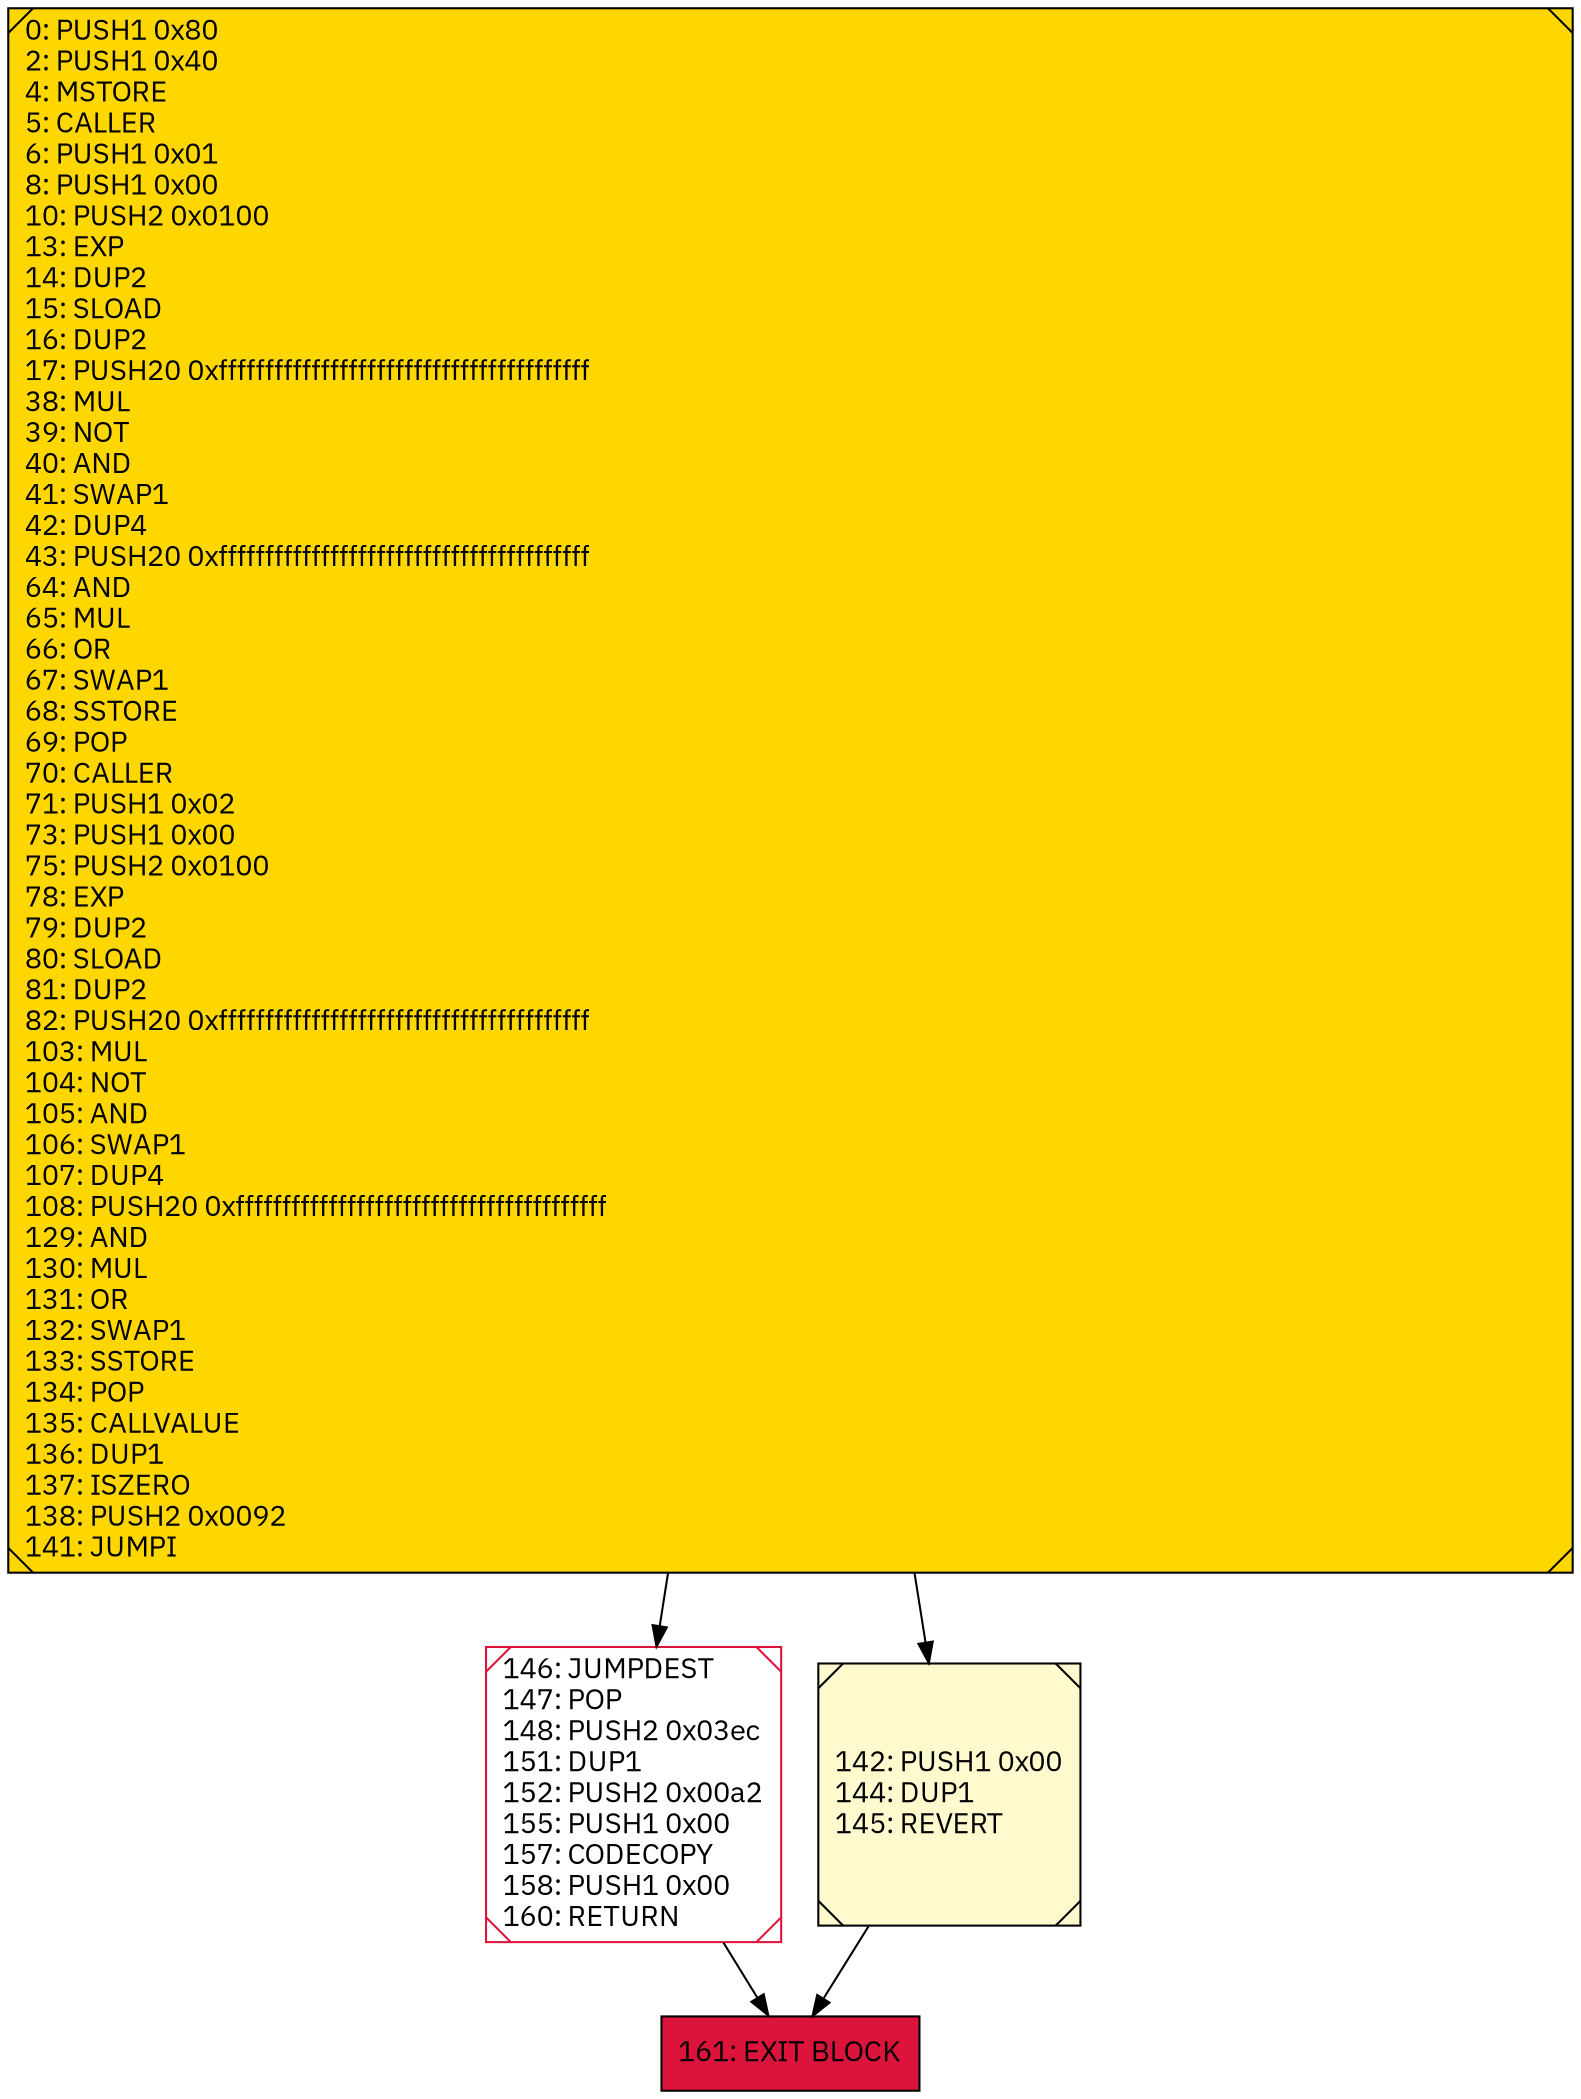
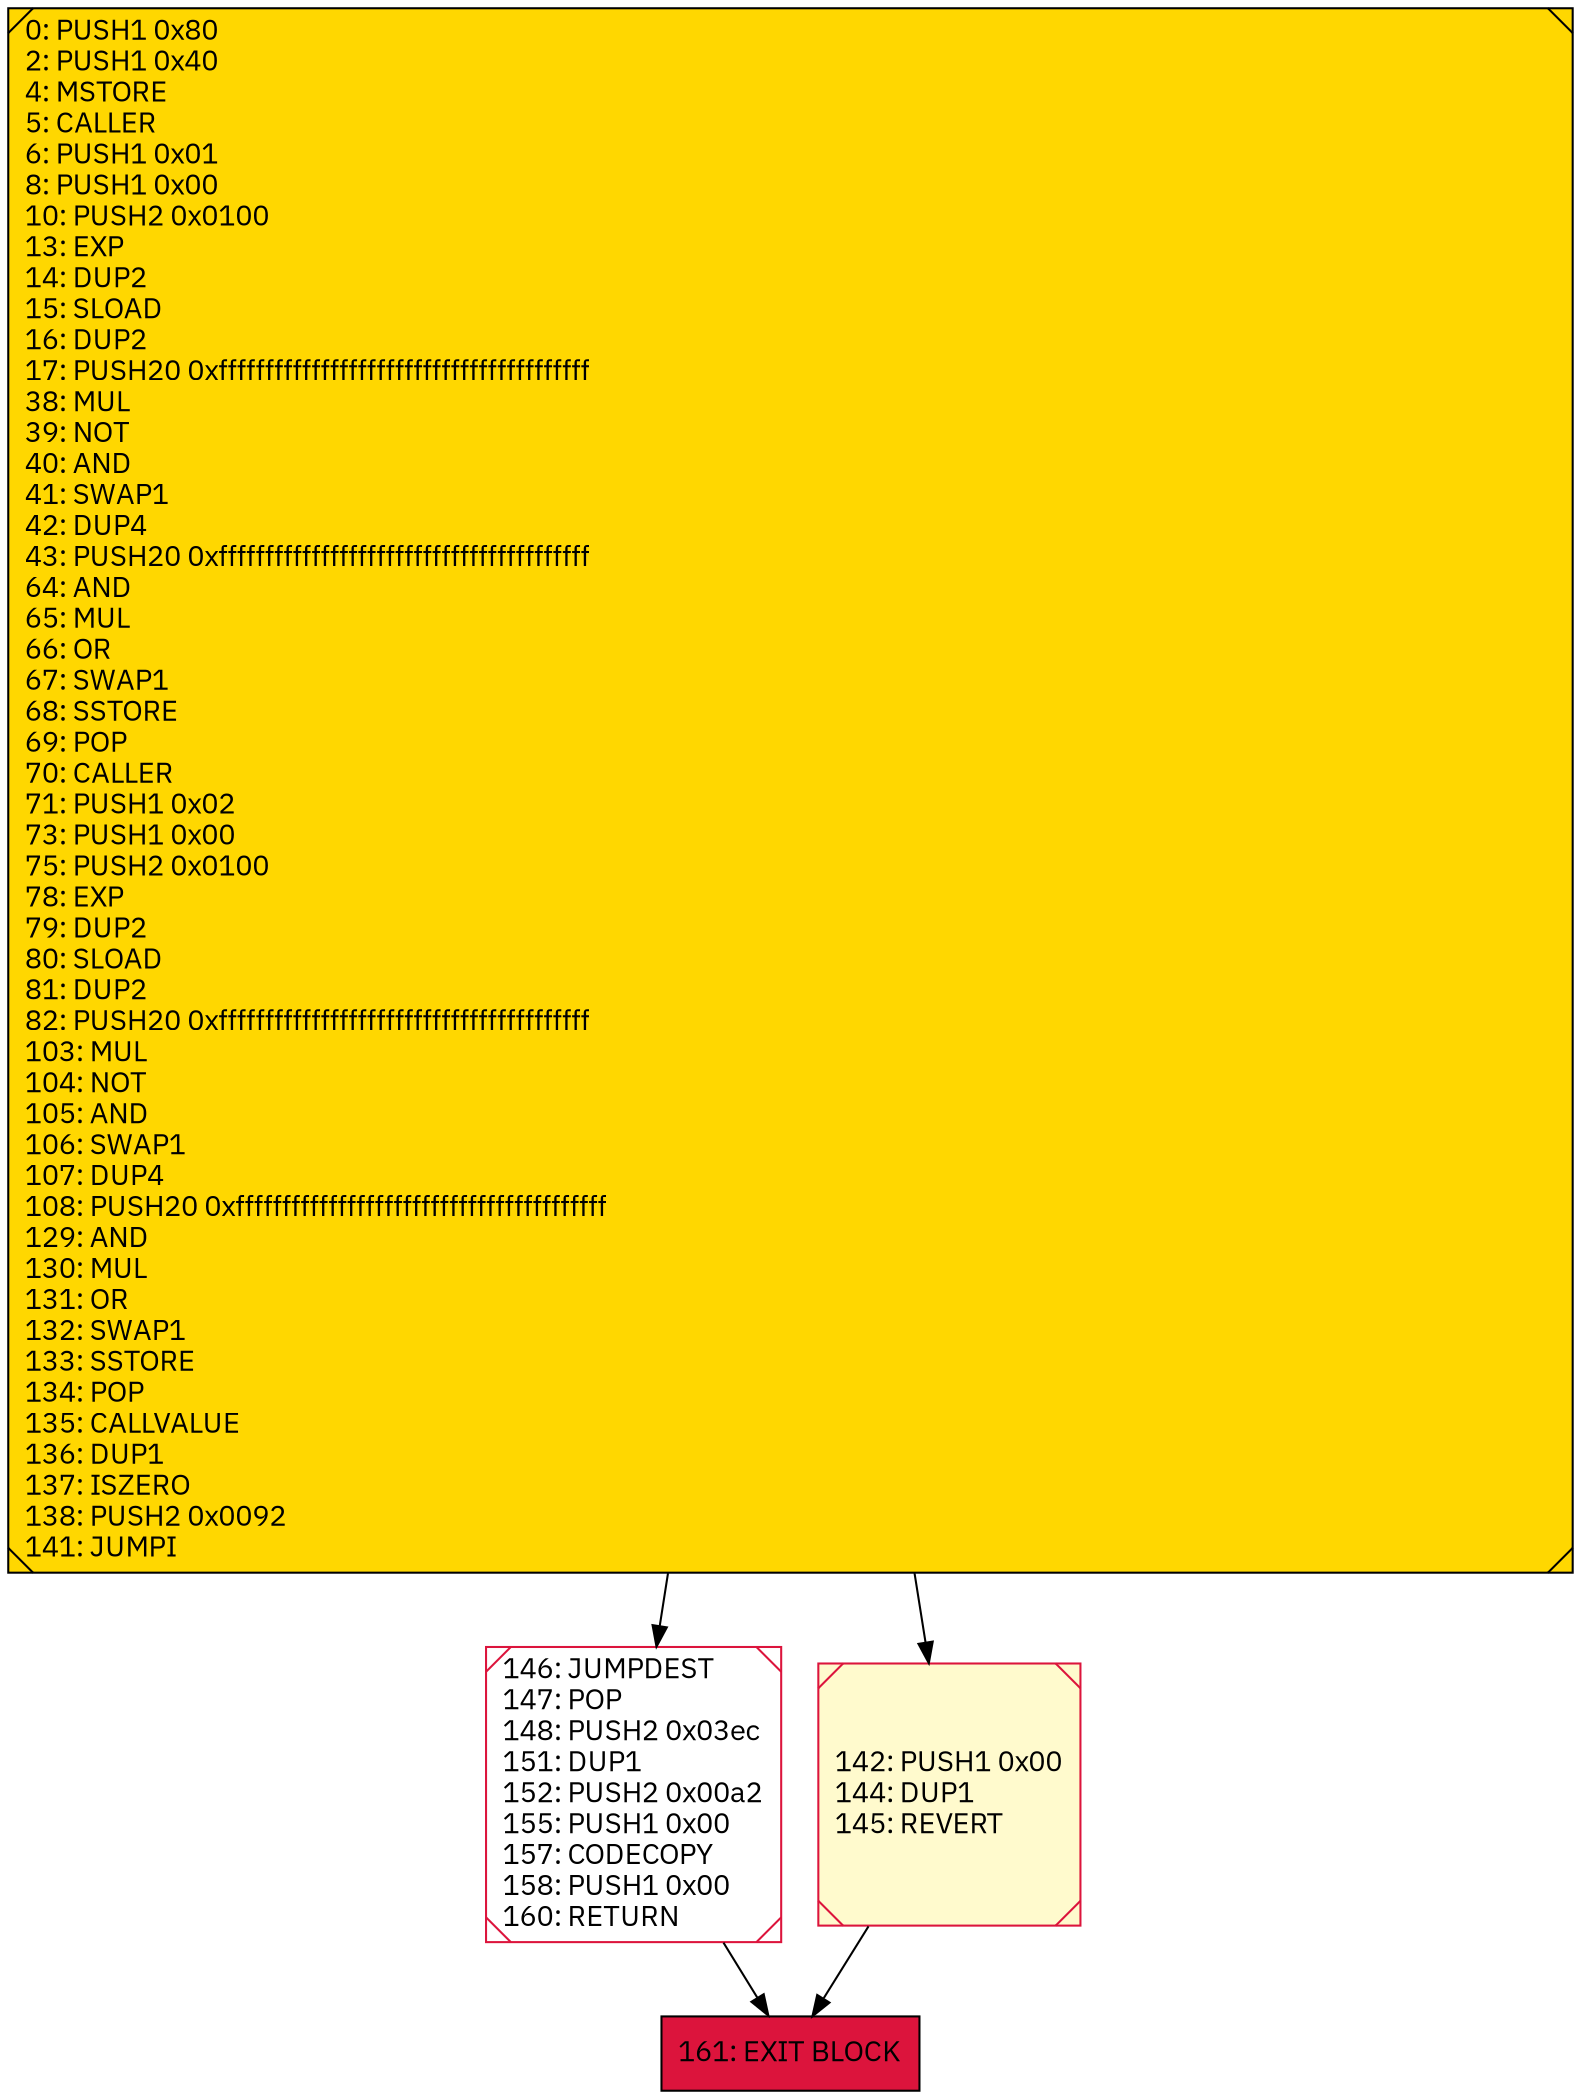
(949, 1795) -> (949, 1795)
